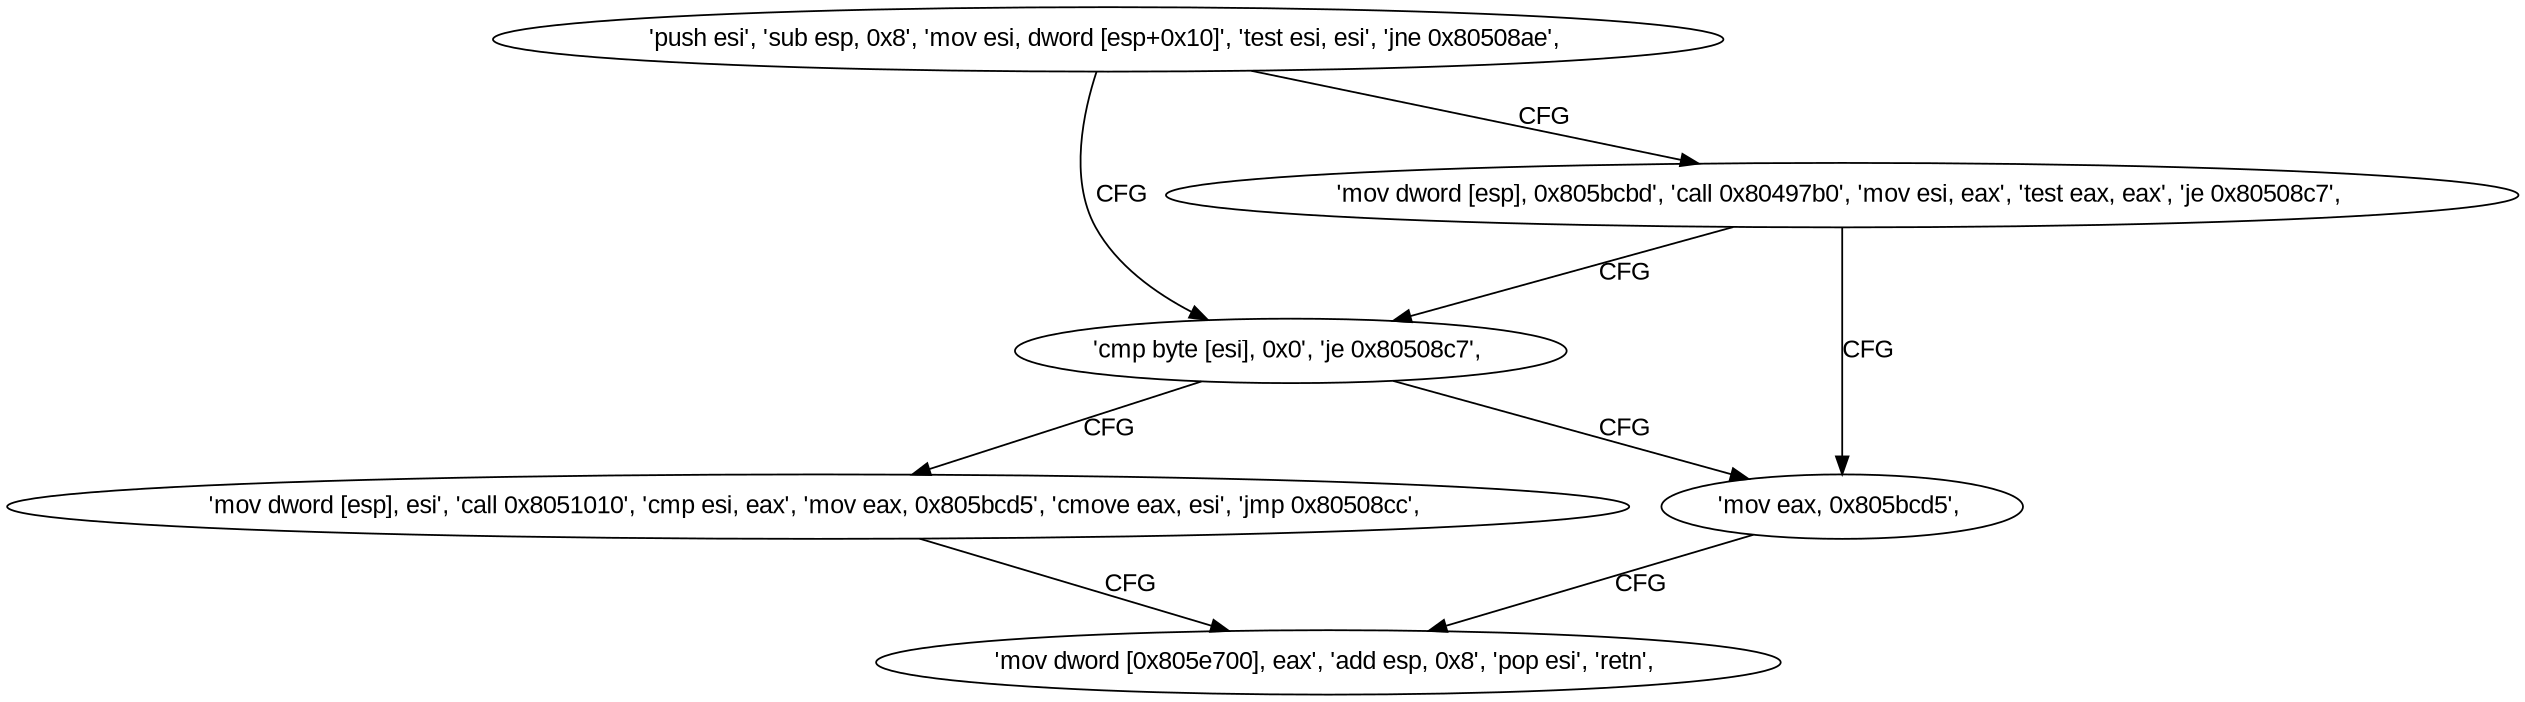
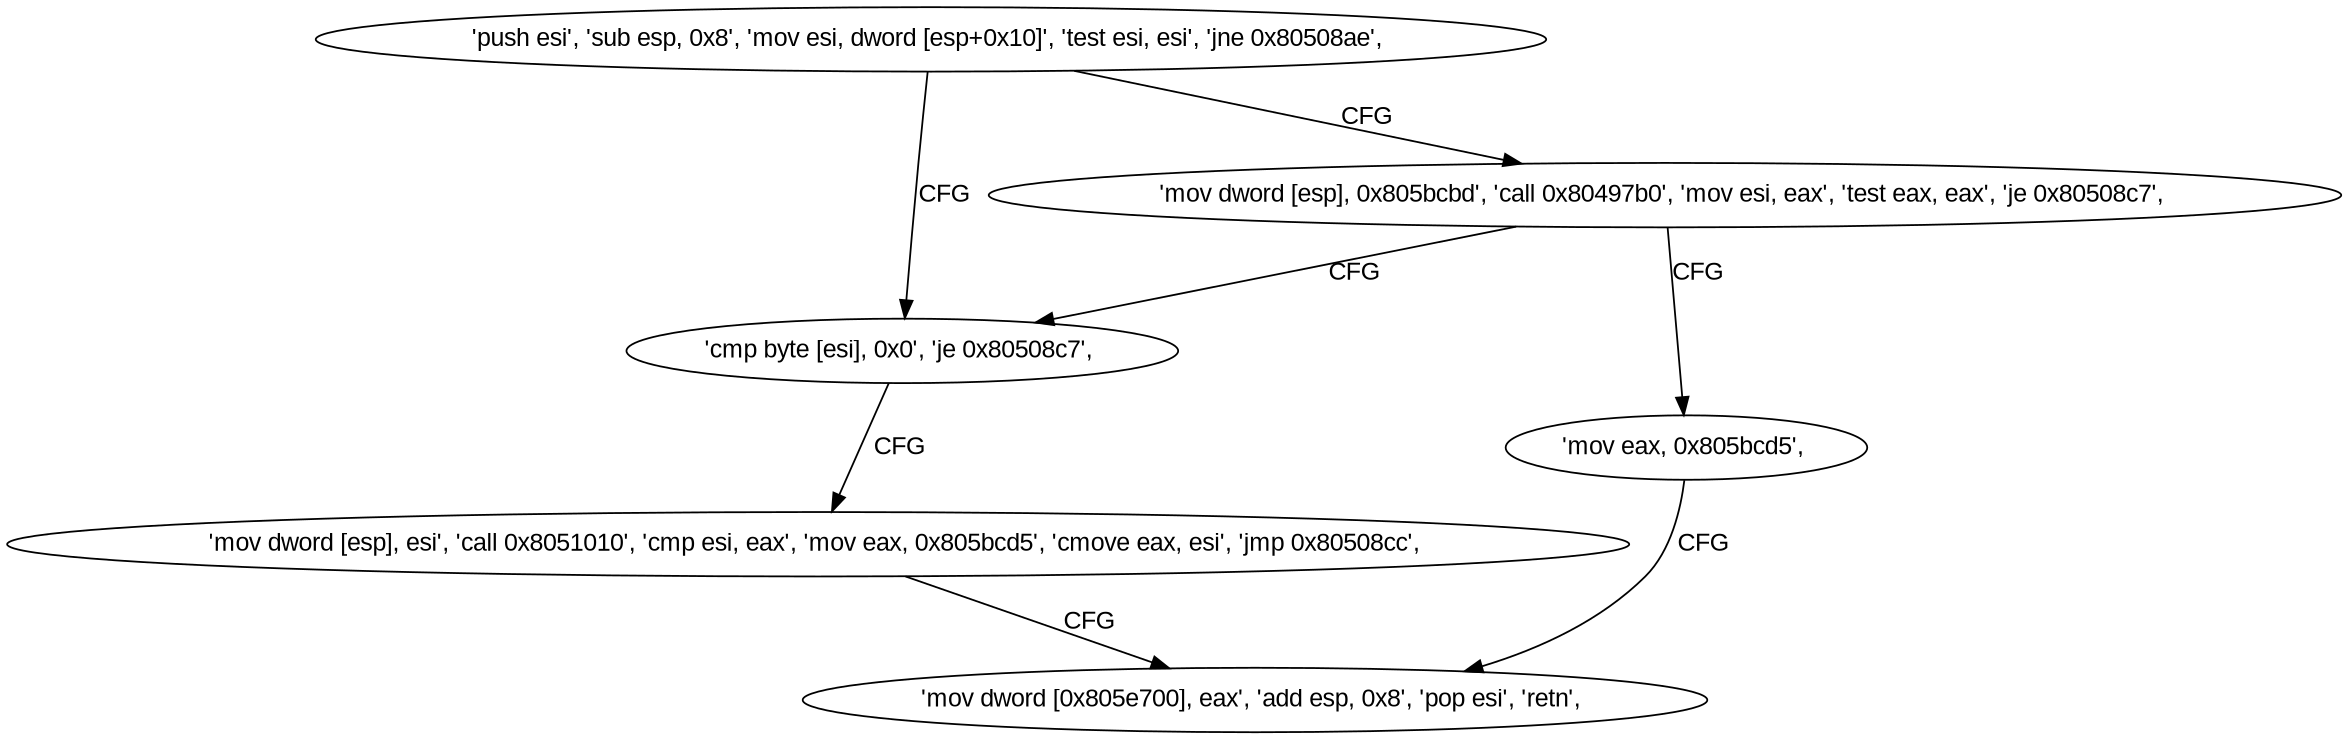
(1562, 428) -> none
